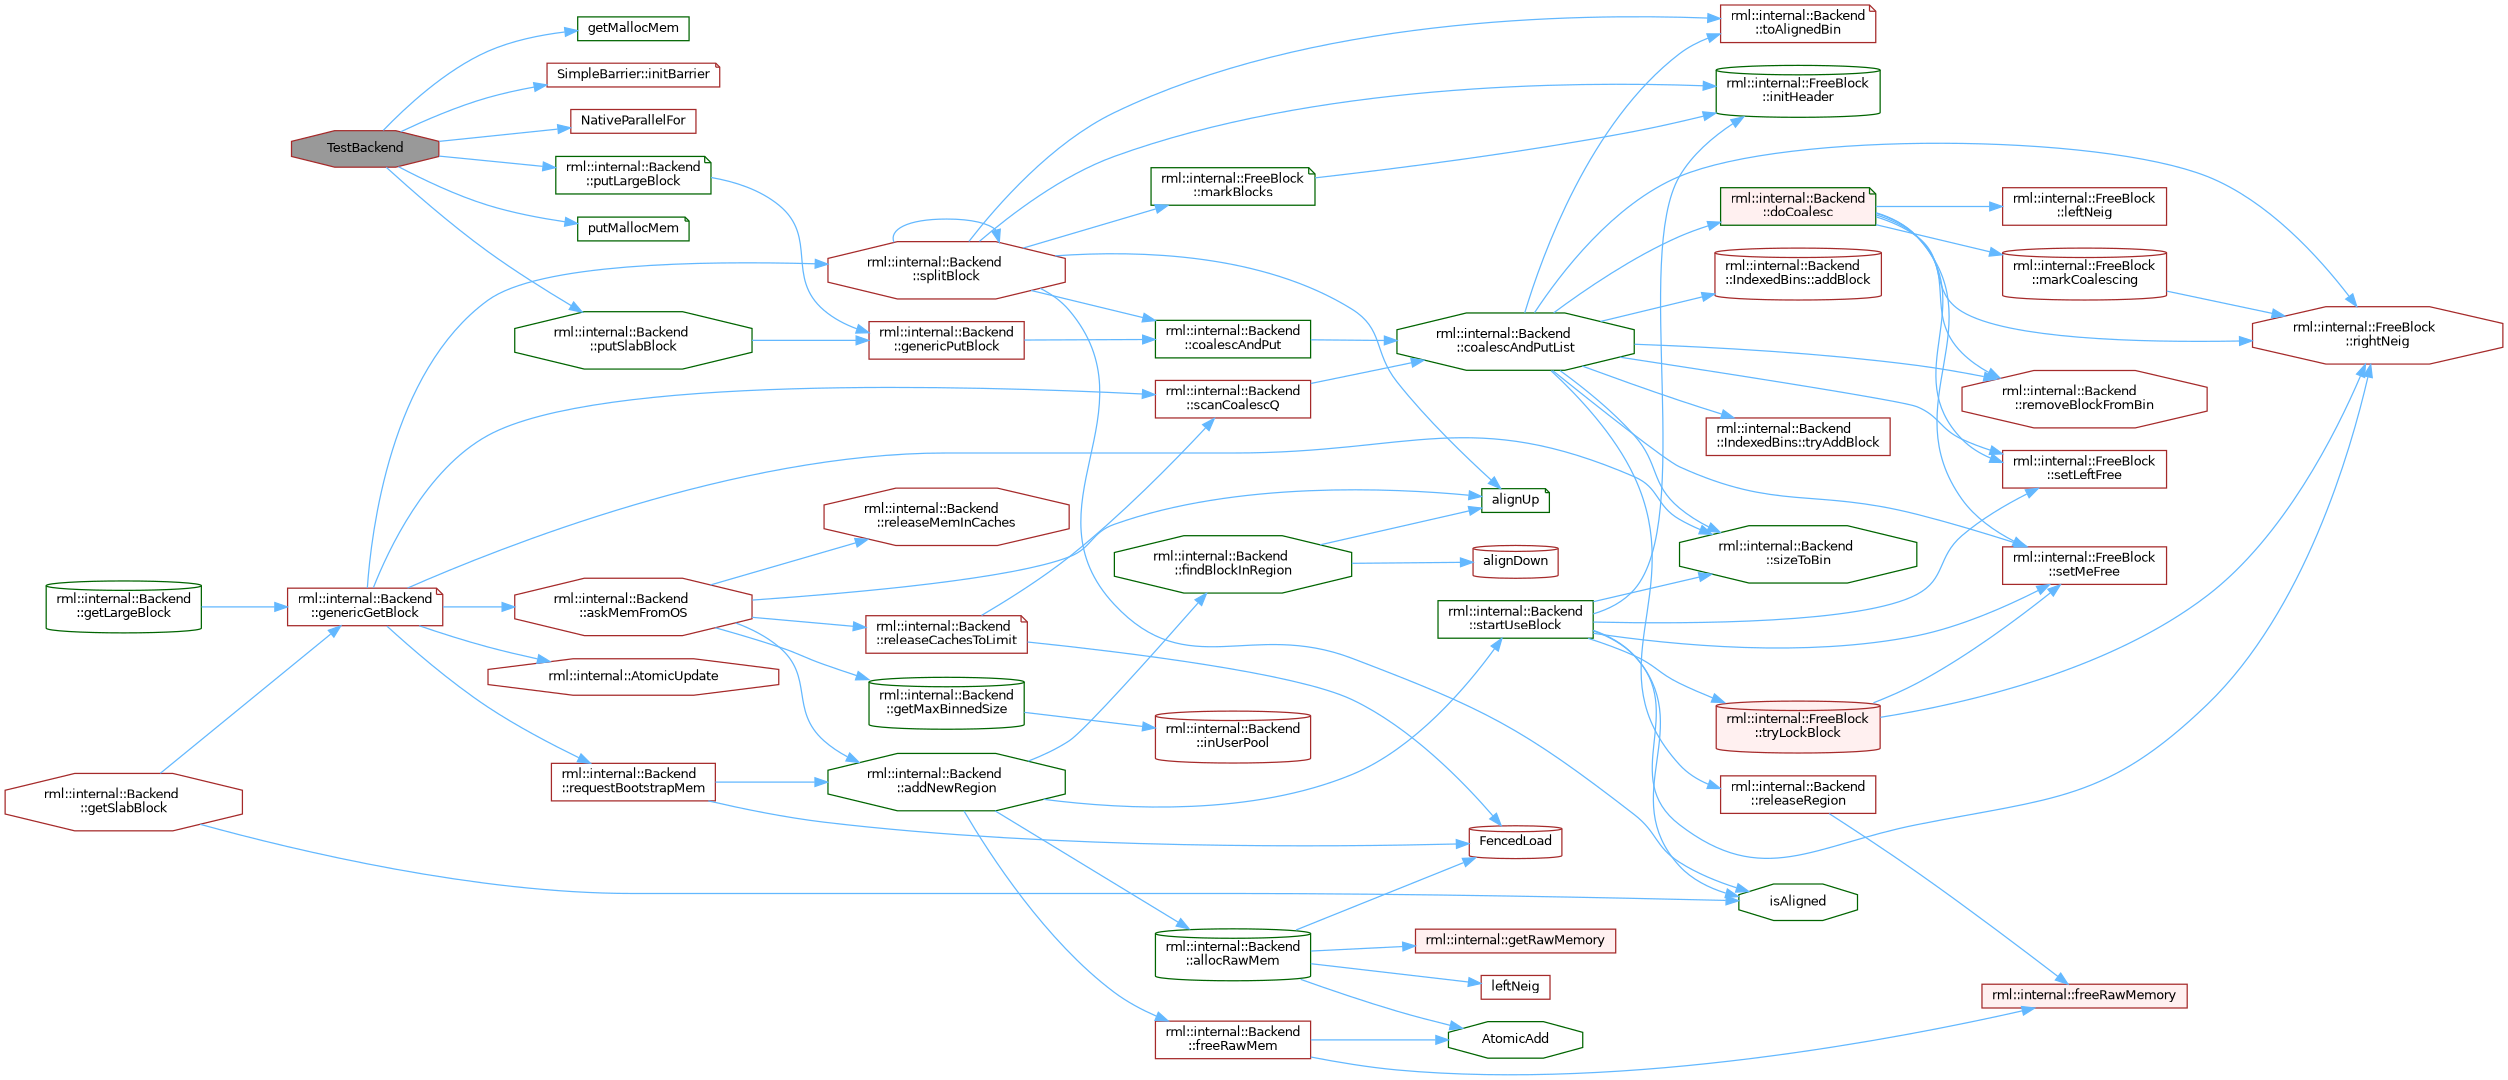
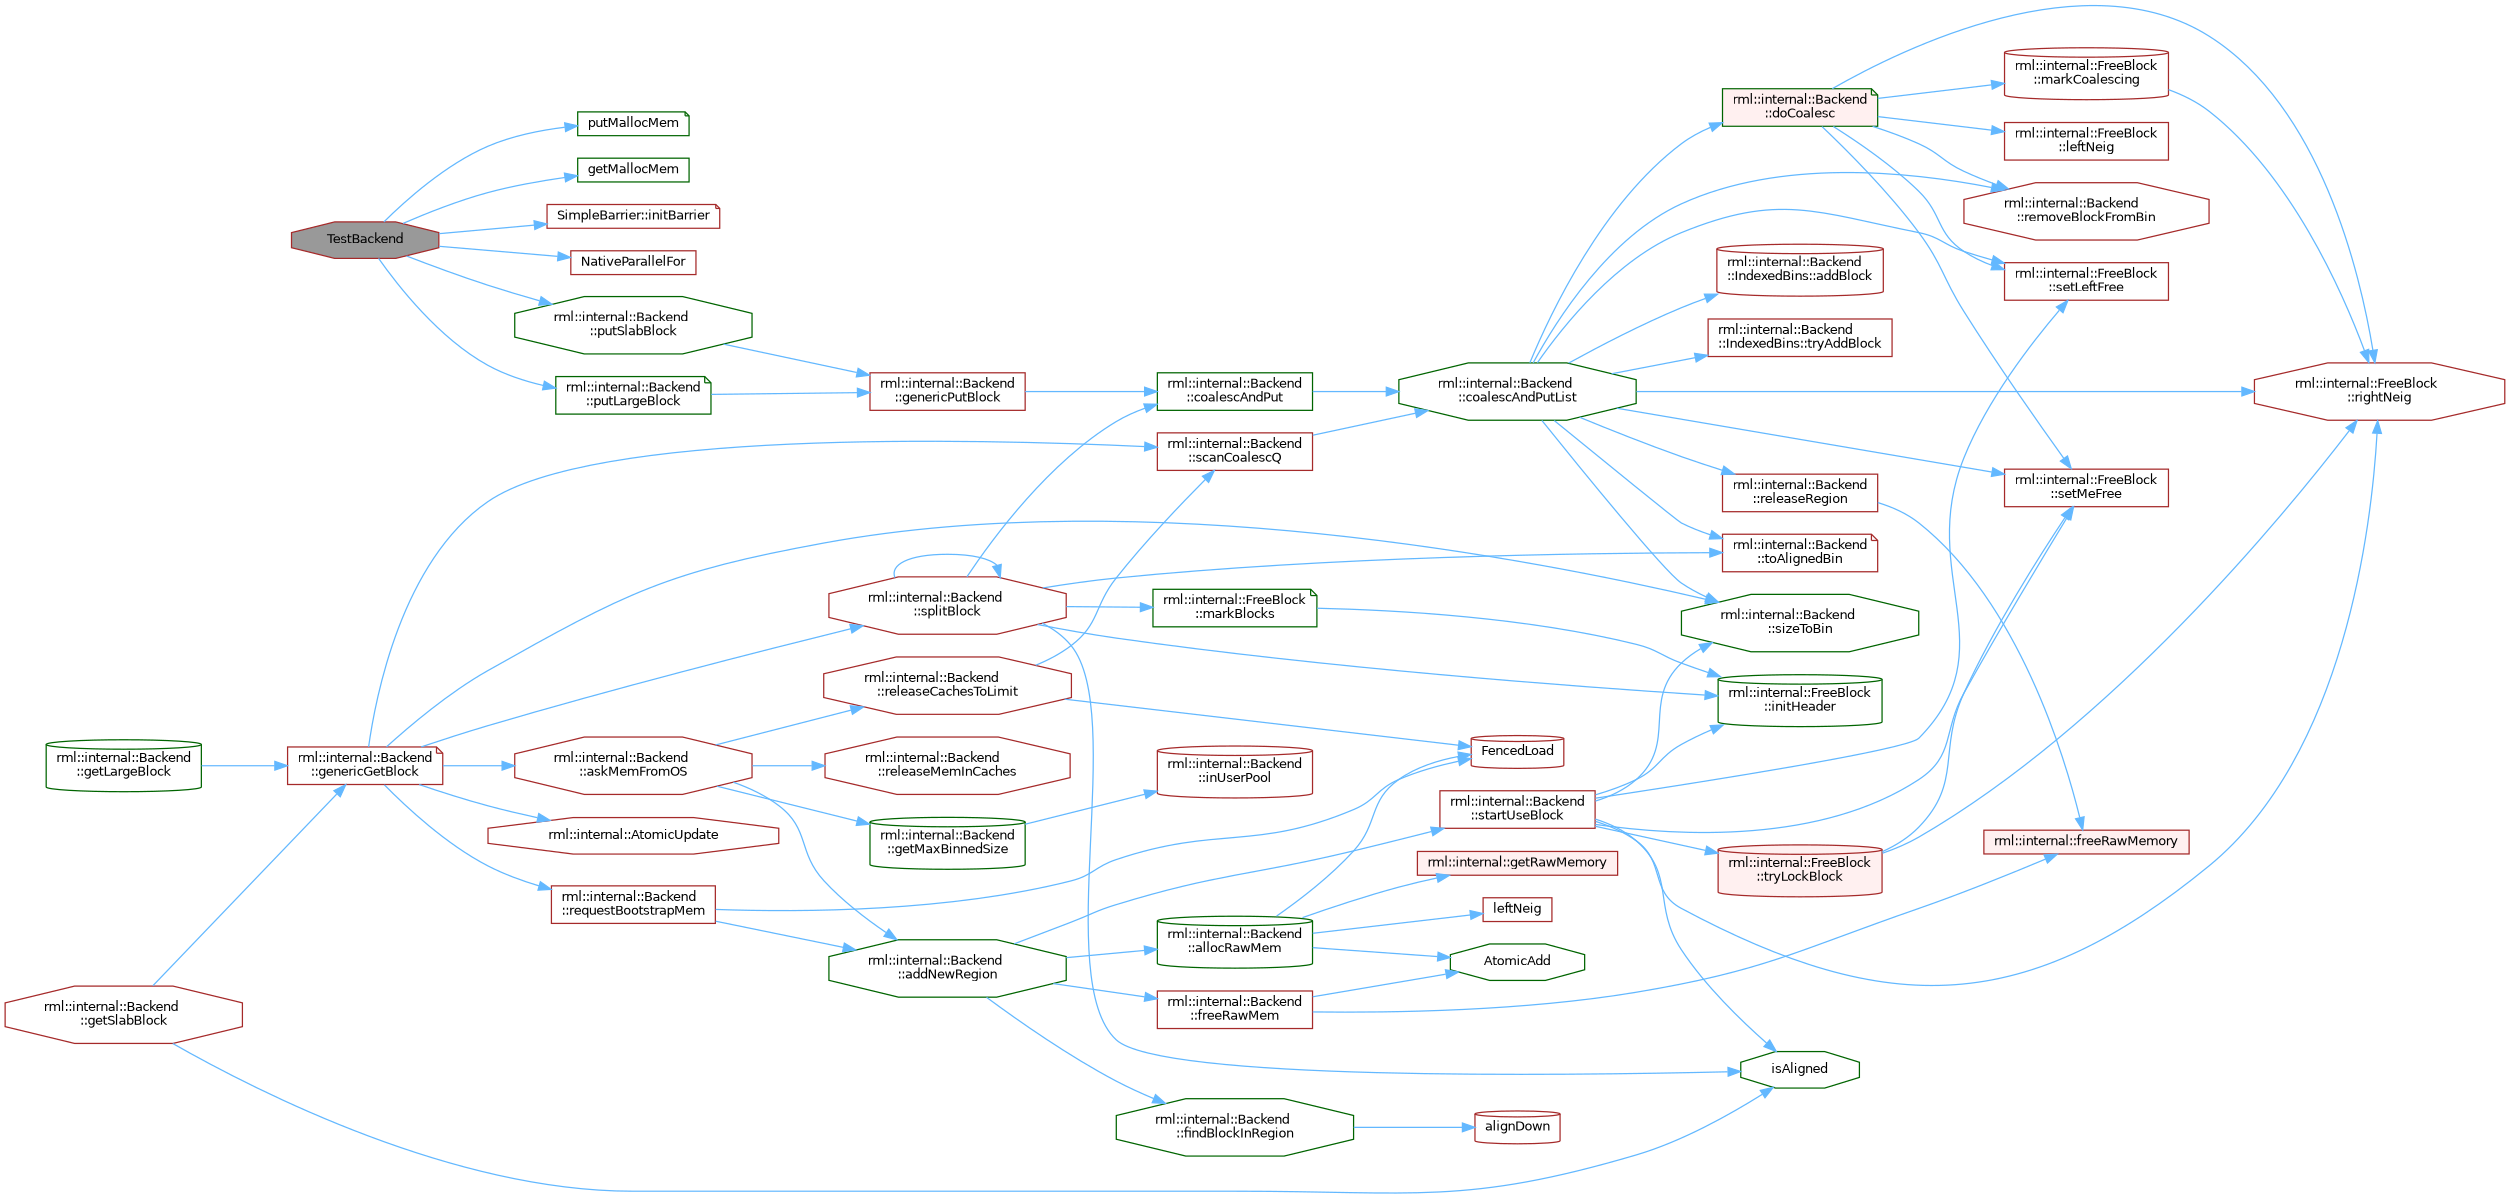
(1516, 501) -> none
(1516, 619) -> (1518, 810)
(947, 634) -> (948, 686)
